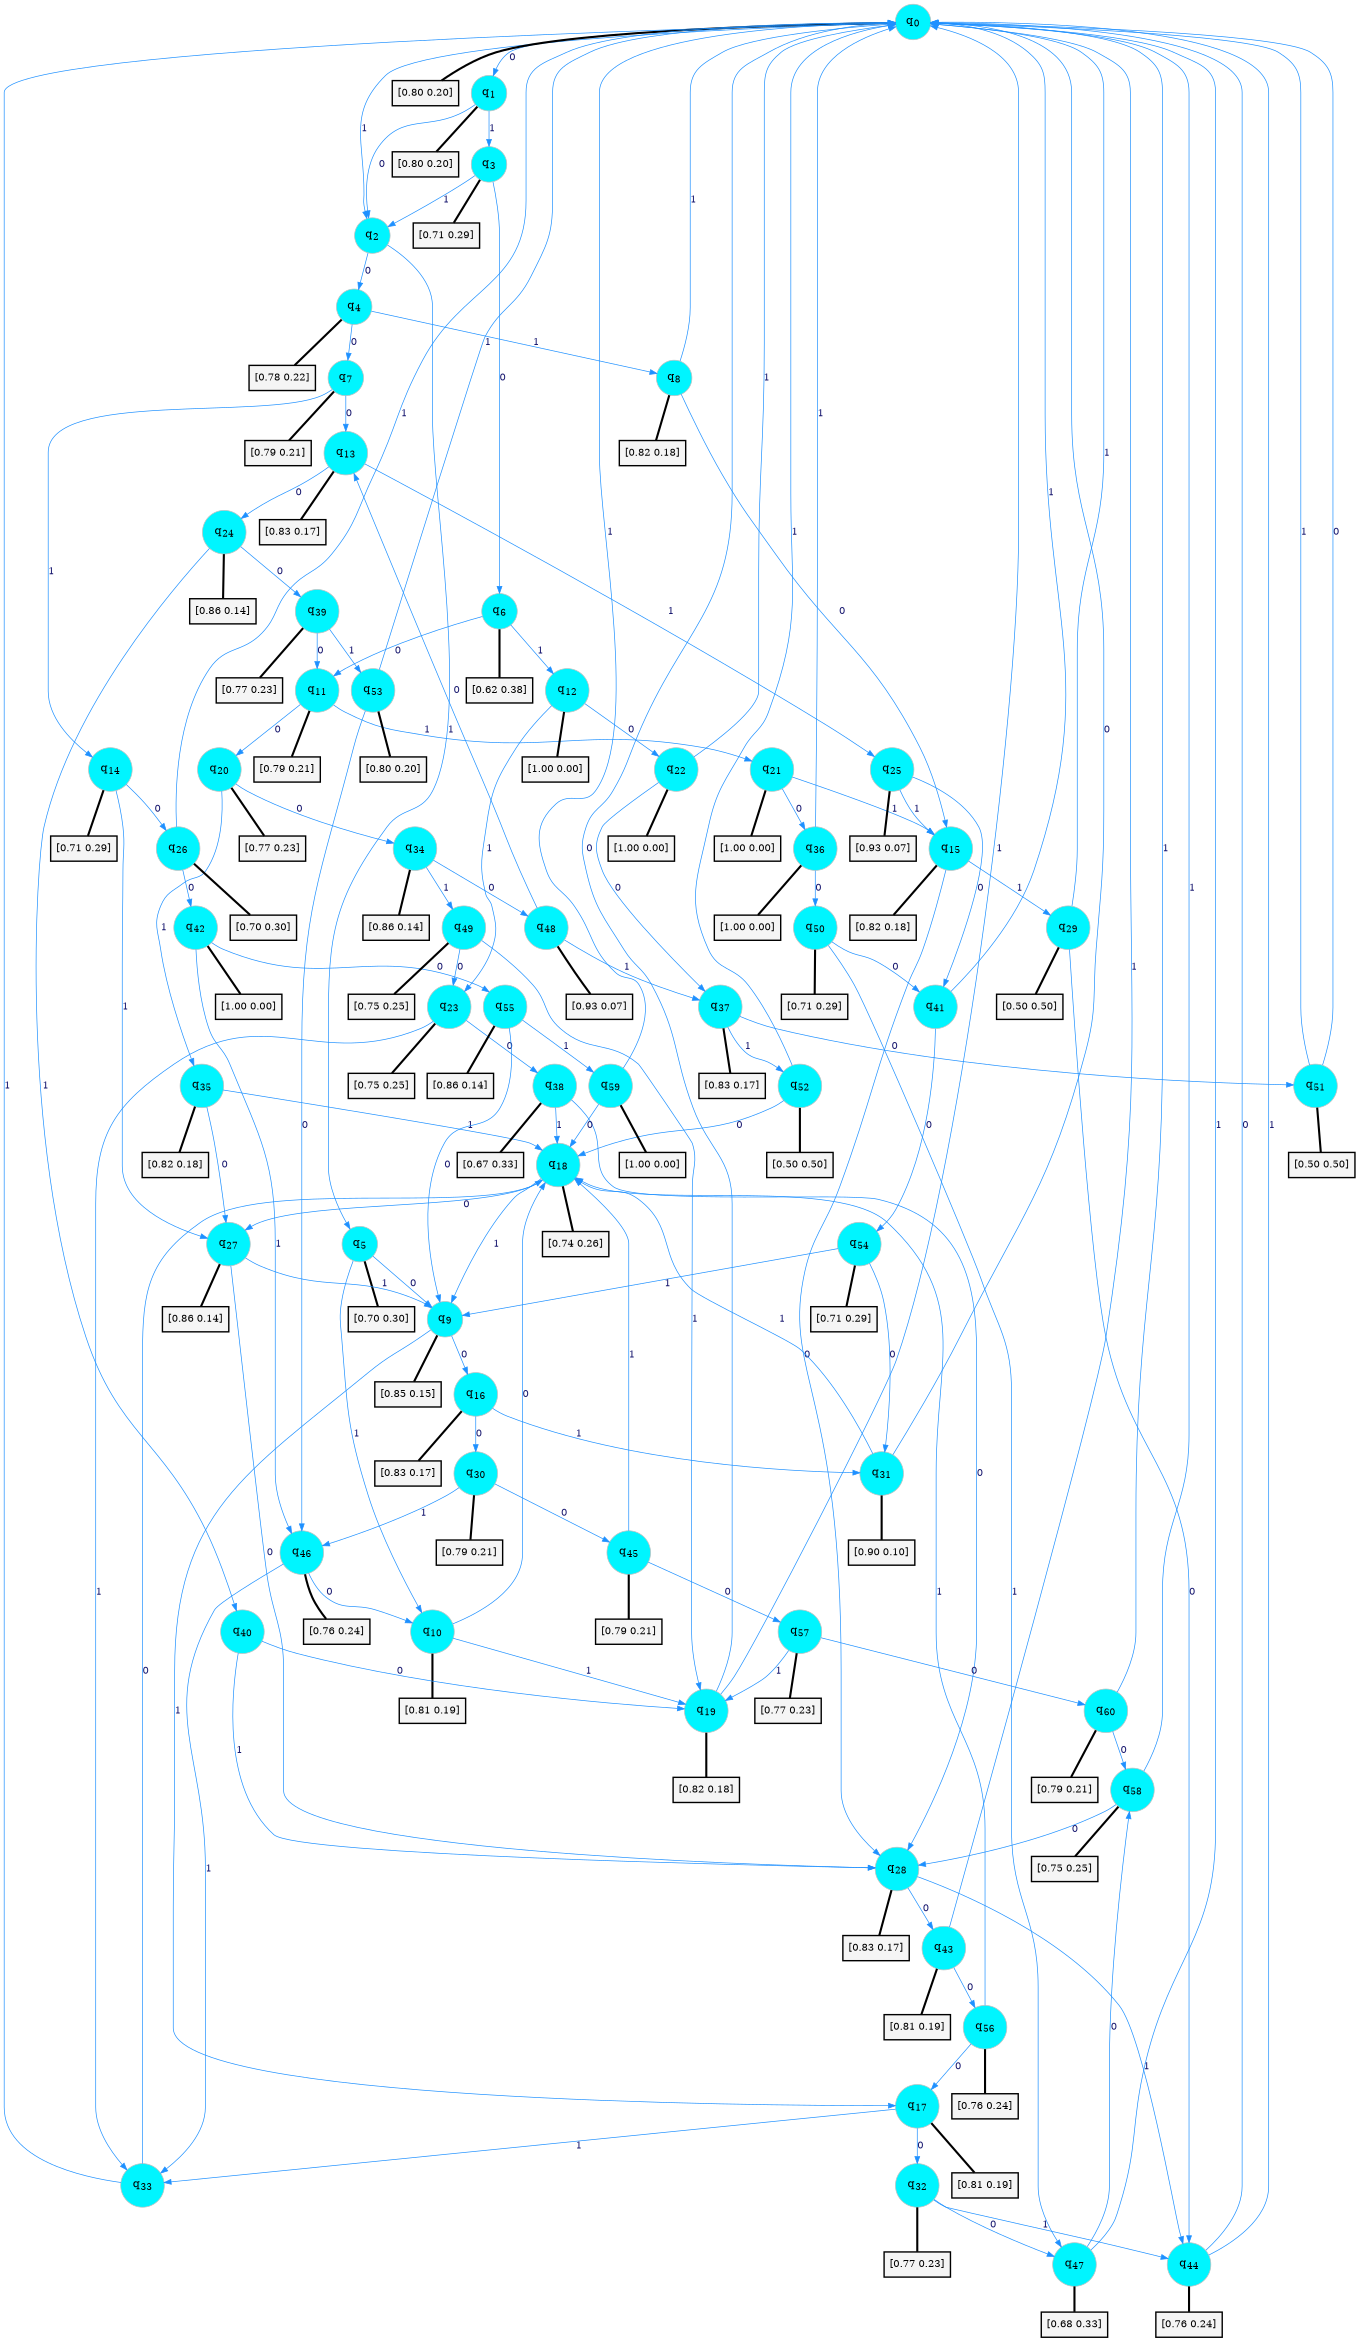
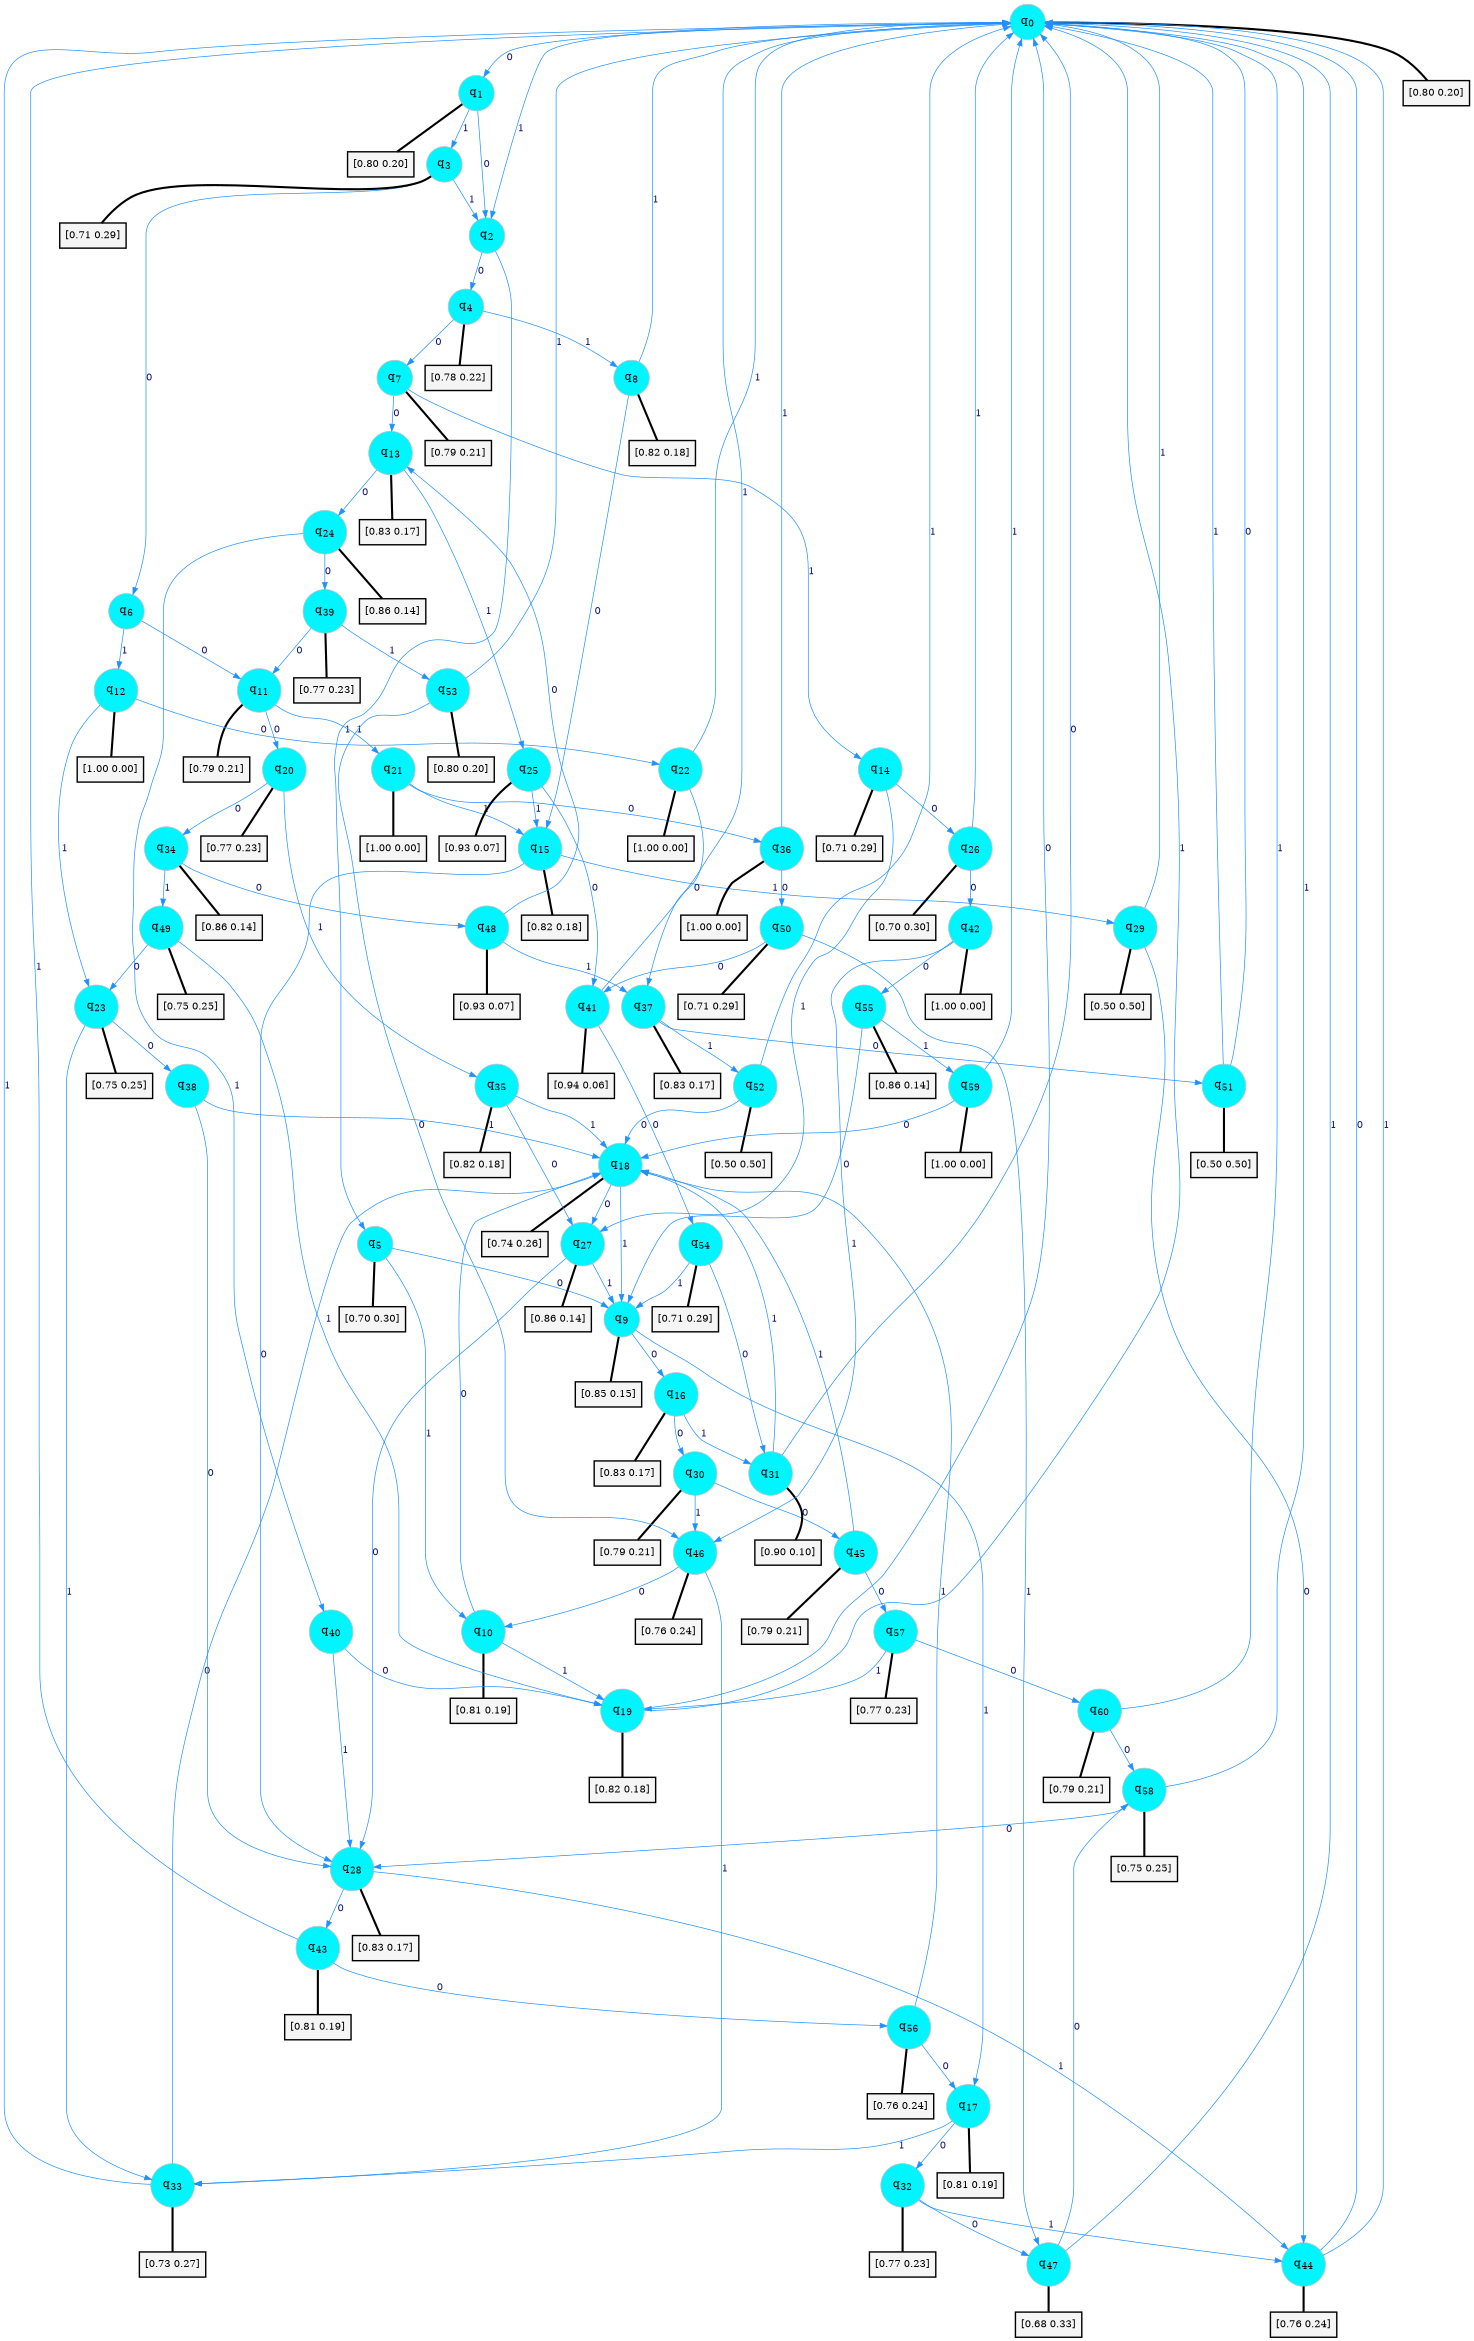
(500, 690) -> none
none -> (581, 1086)
(490, 1165) -> none
none -> (173, 2265)
